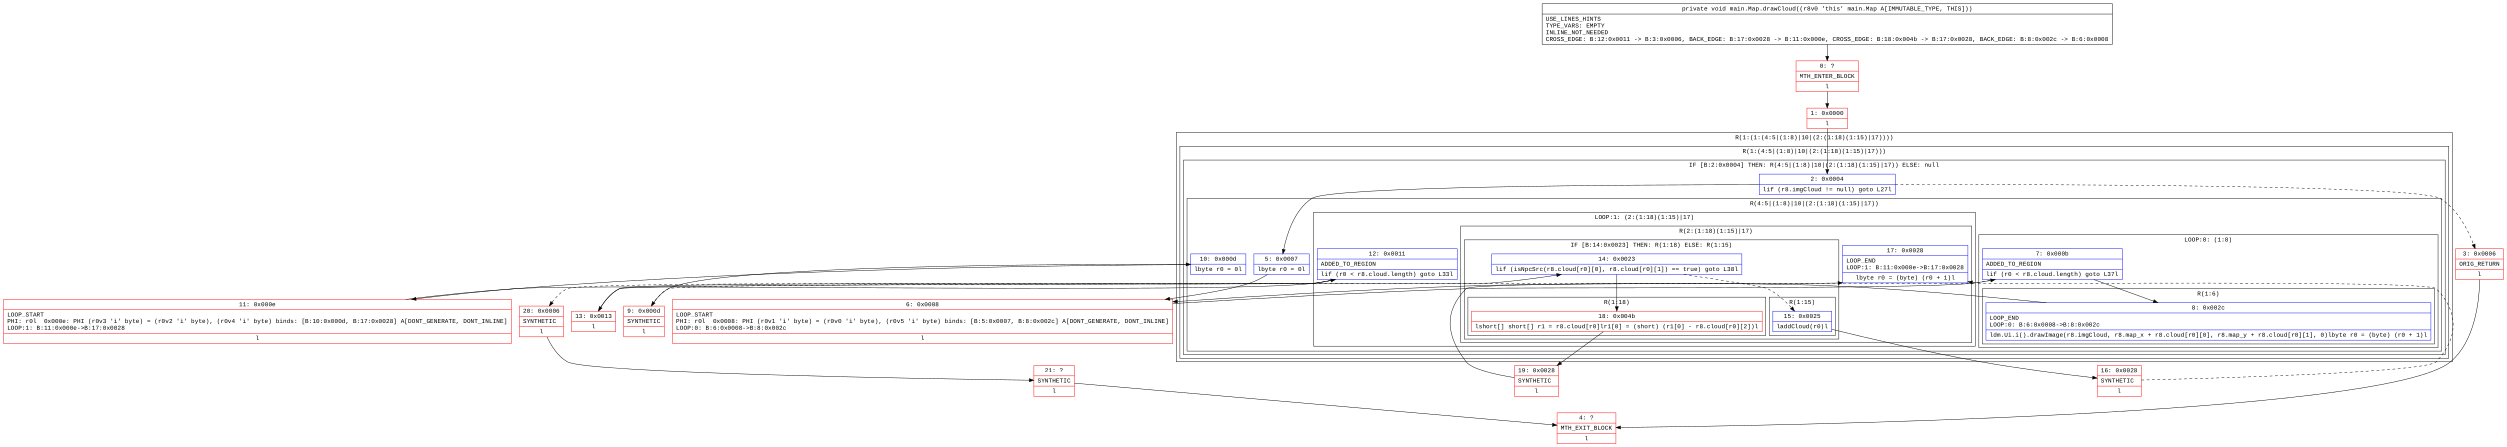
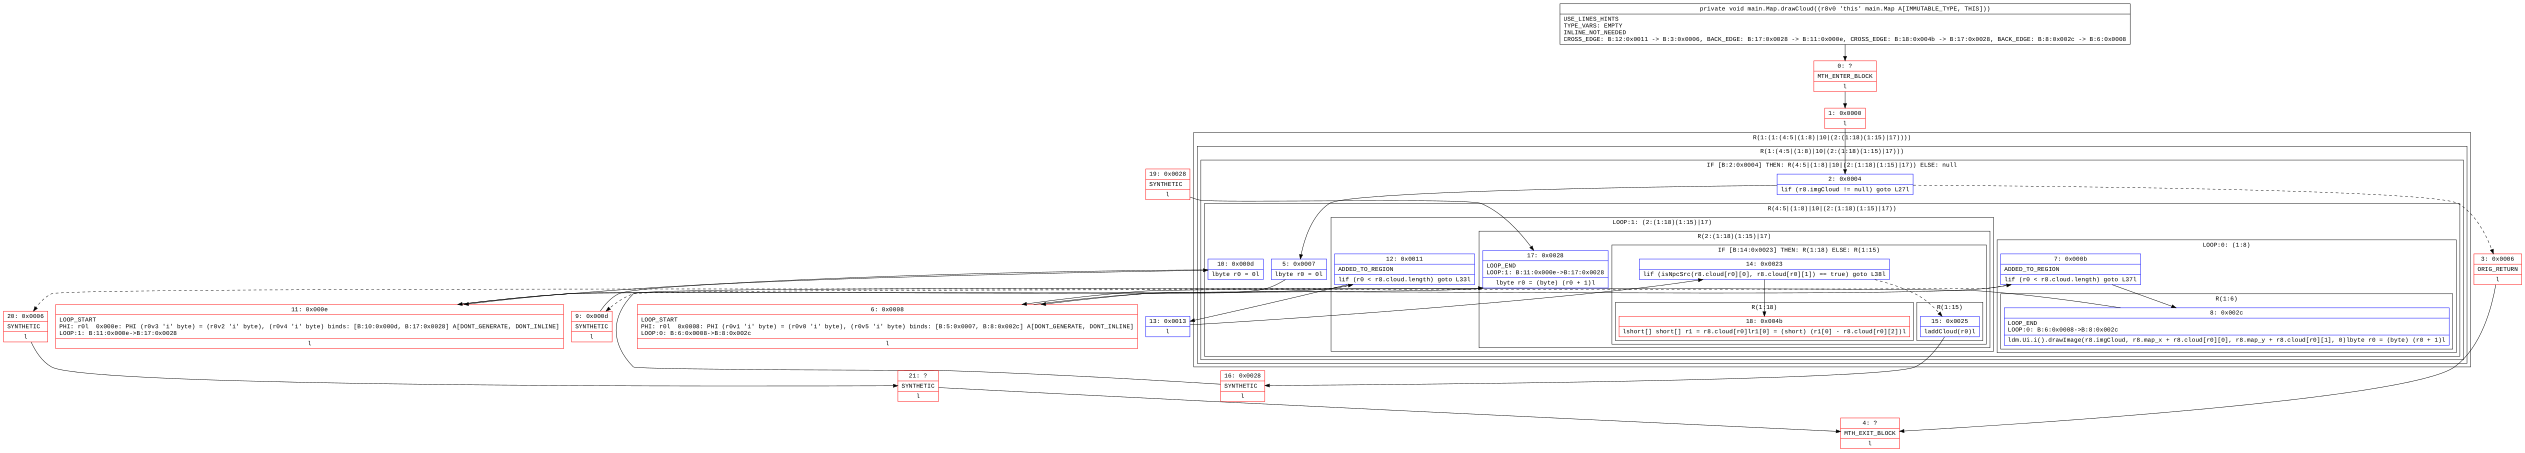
(2394, 285) -> (619, 316)
none -> (972, 292)
(594, 321) -> (1168, 327)
(1582, 347) -> none
